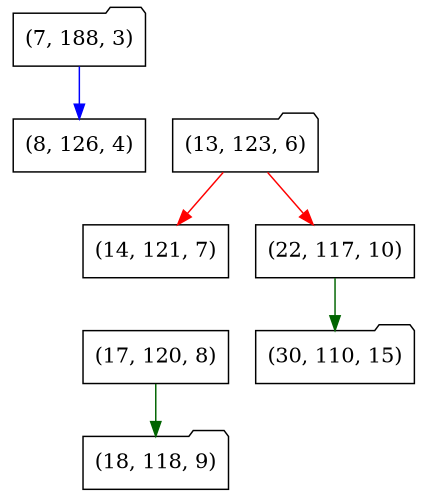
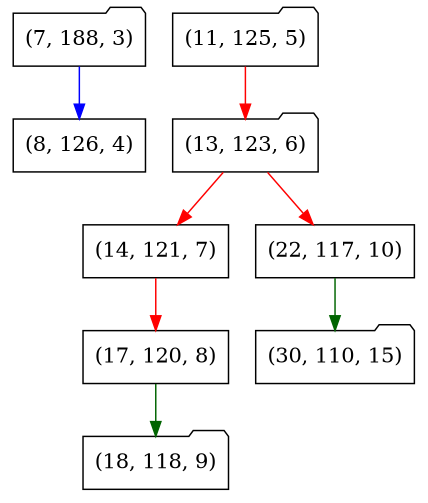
none -> (245, 40)
none -> (156, 297)
